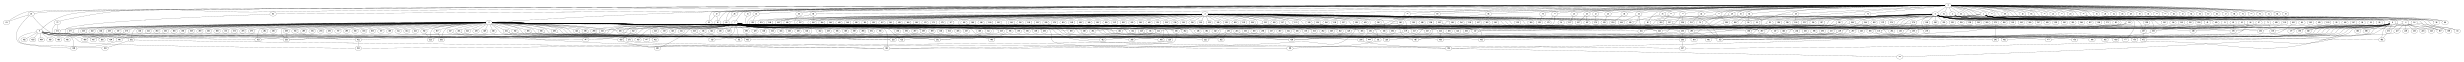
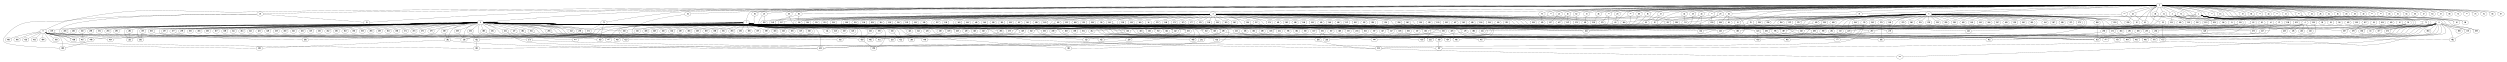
(761, 23) -> none
(1630, 23) -> none
